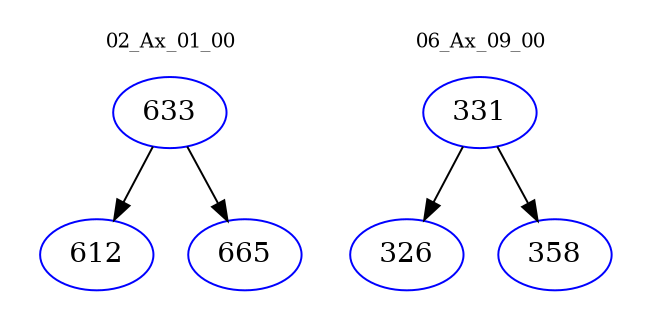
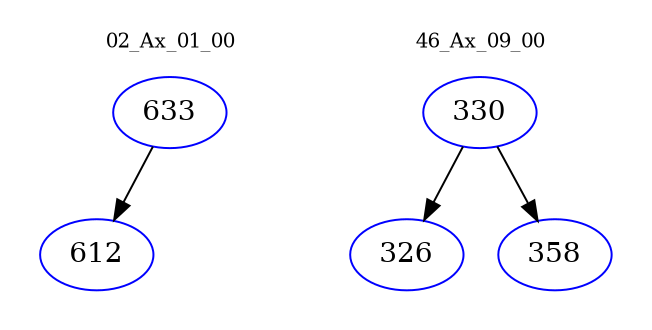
(481, 42) -> (481, 42)
(480, 113) -> (480, 113)
(245, 255) -> none
